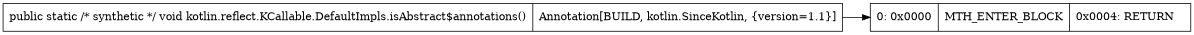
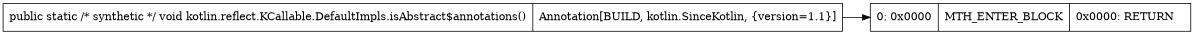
(1130, 17) -> (1130, 17)
